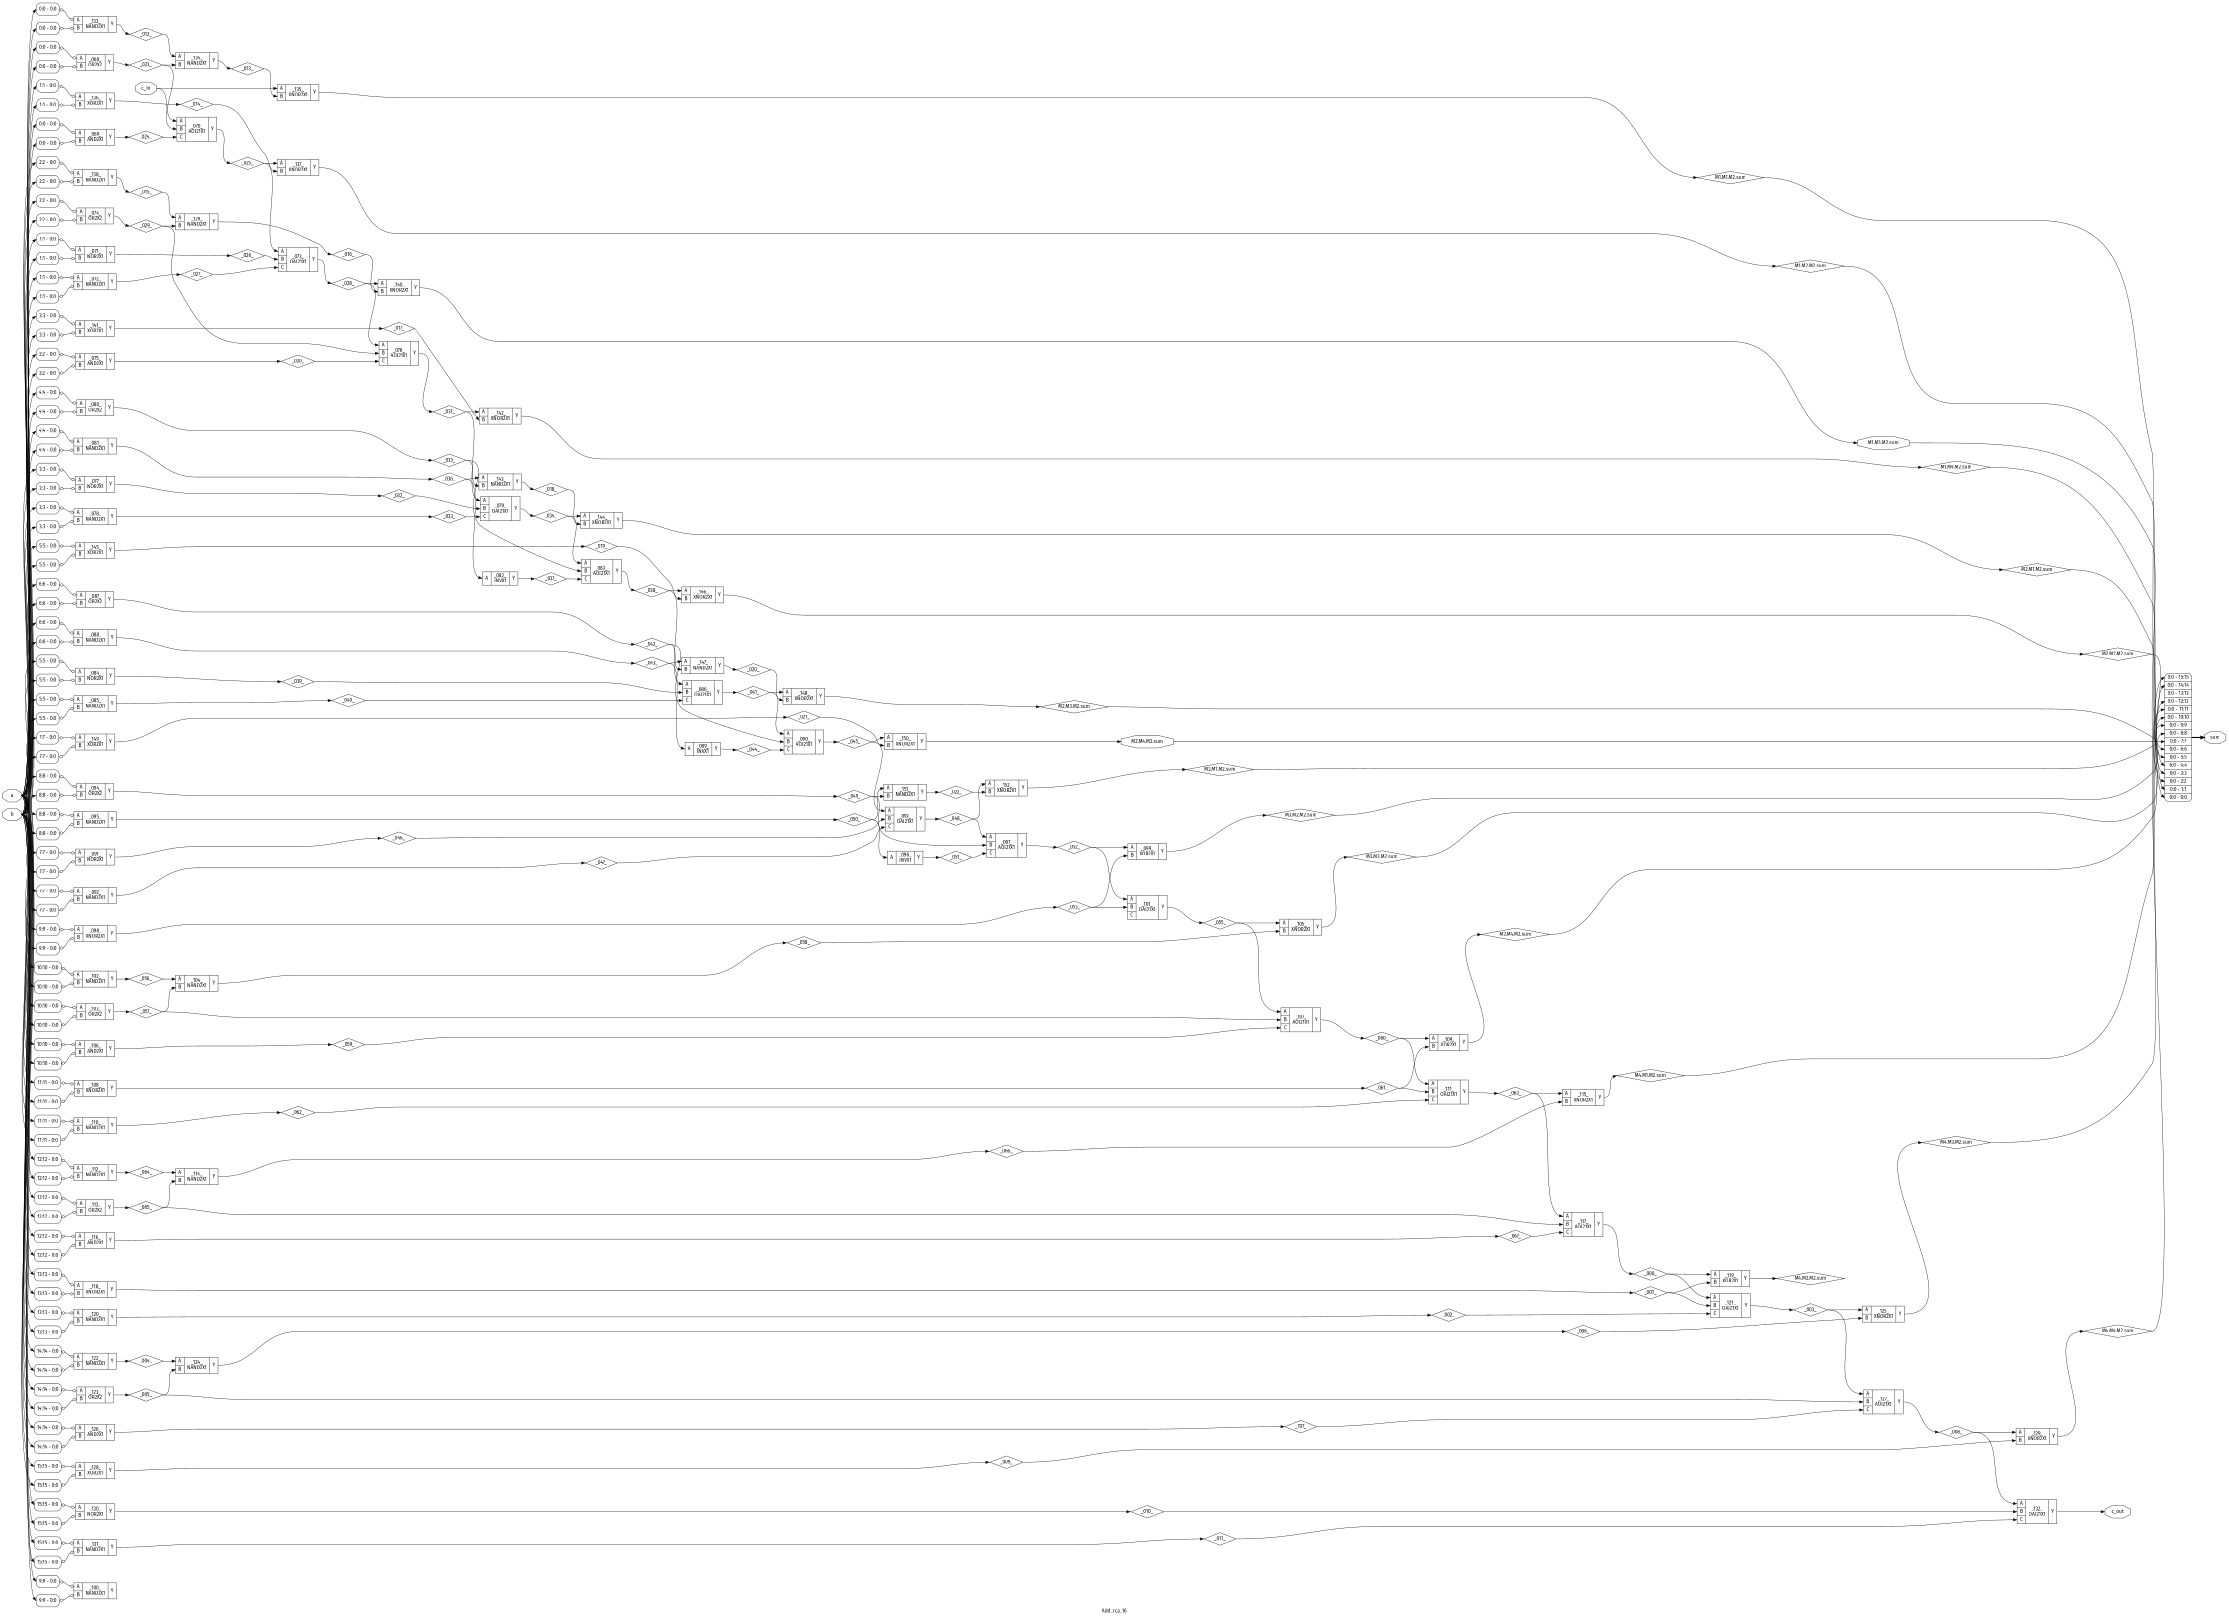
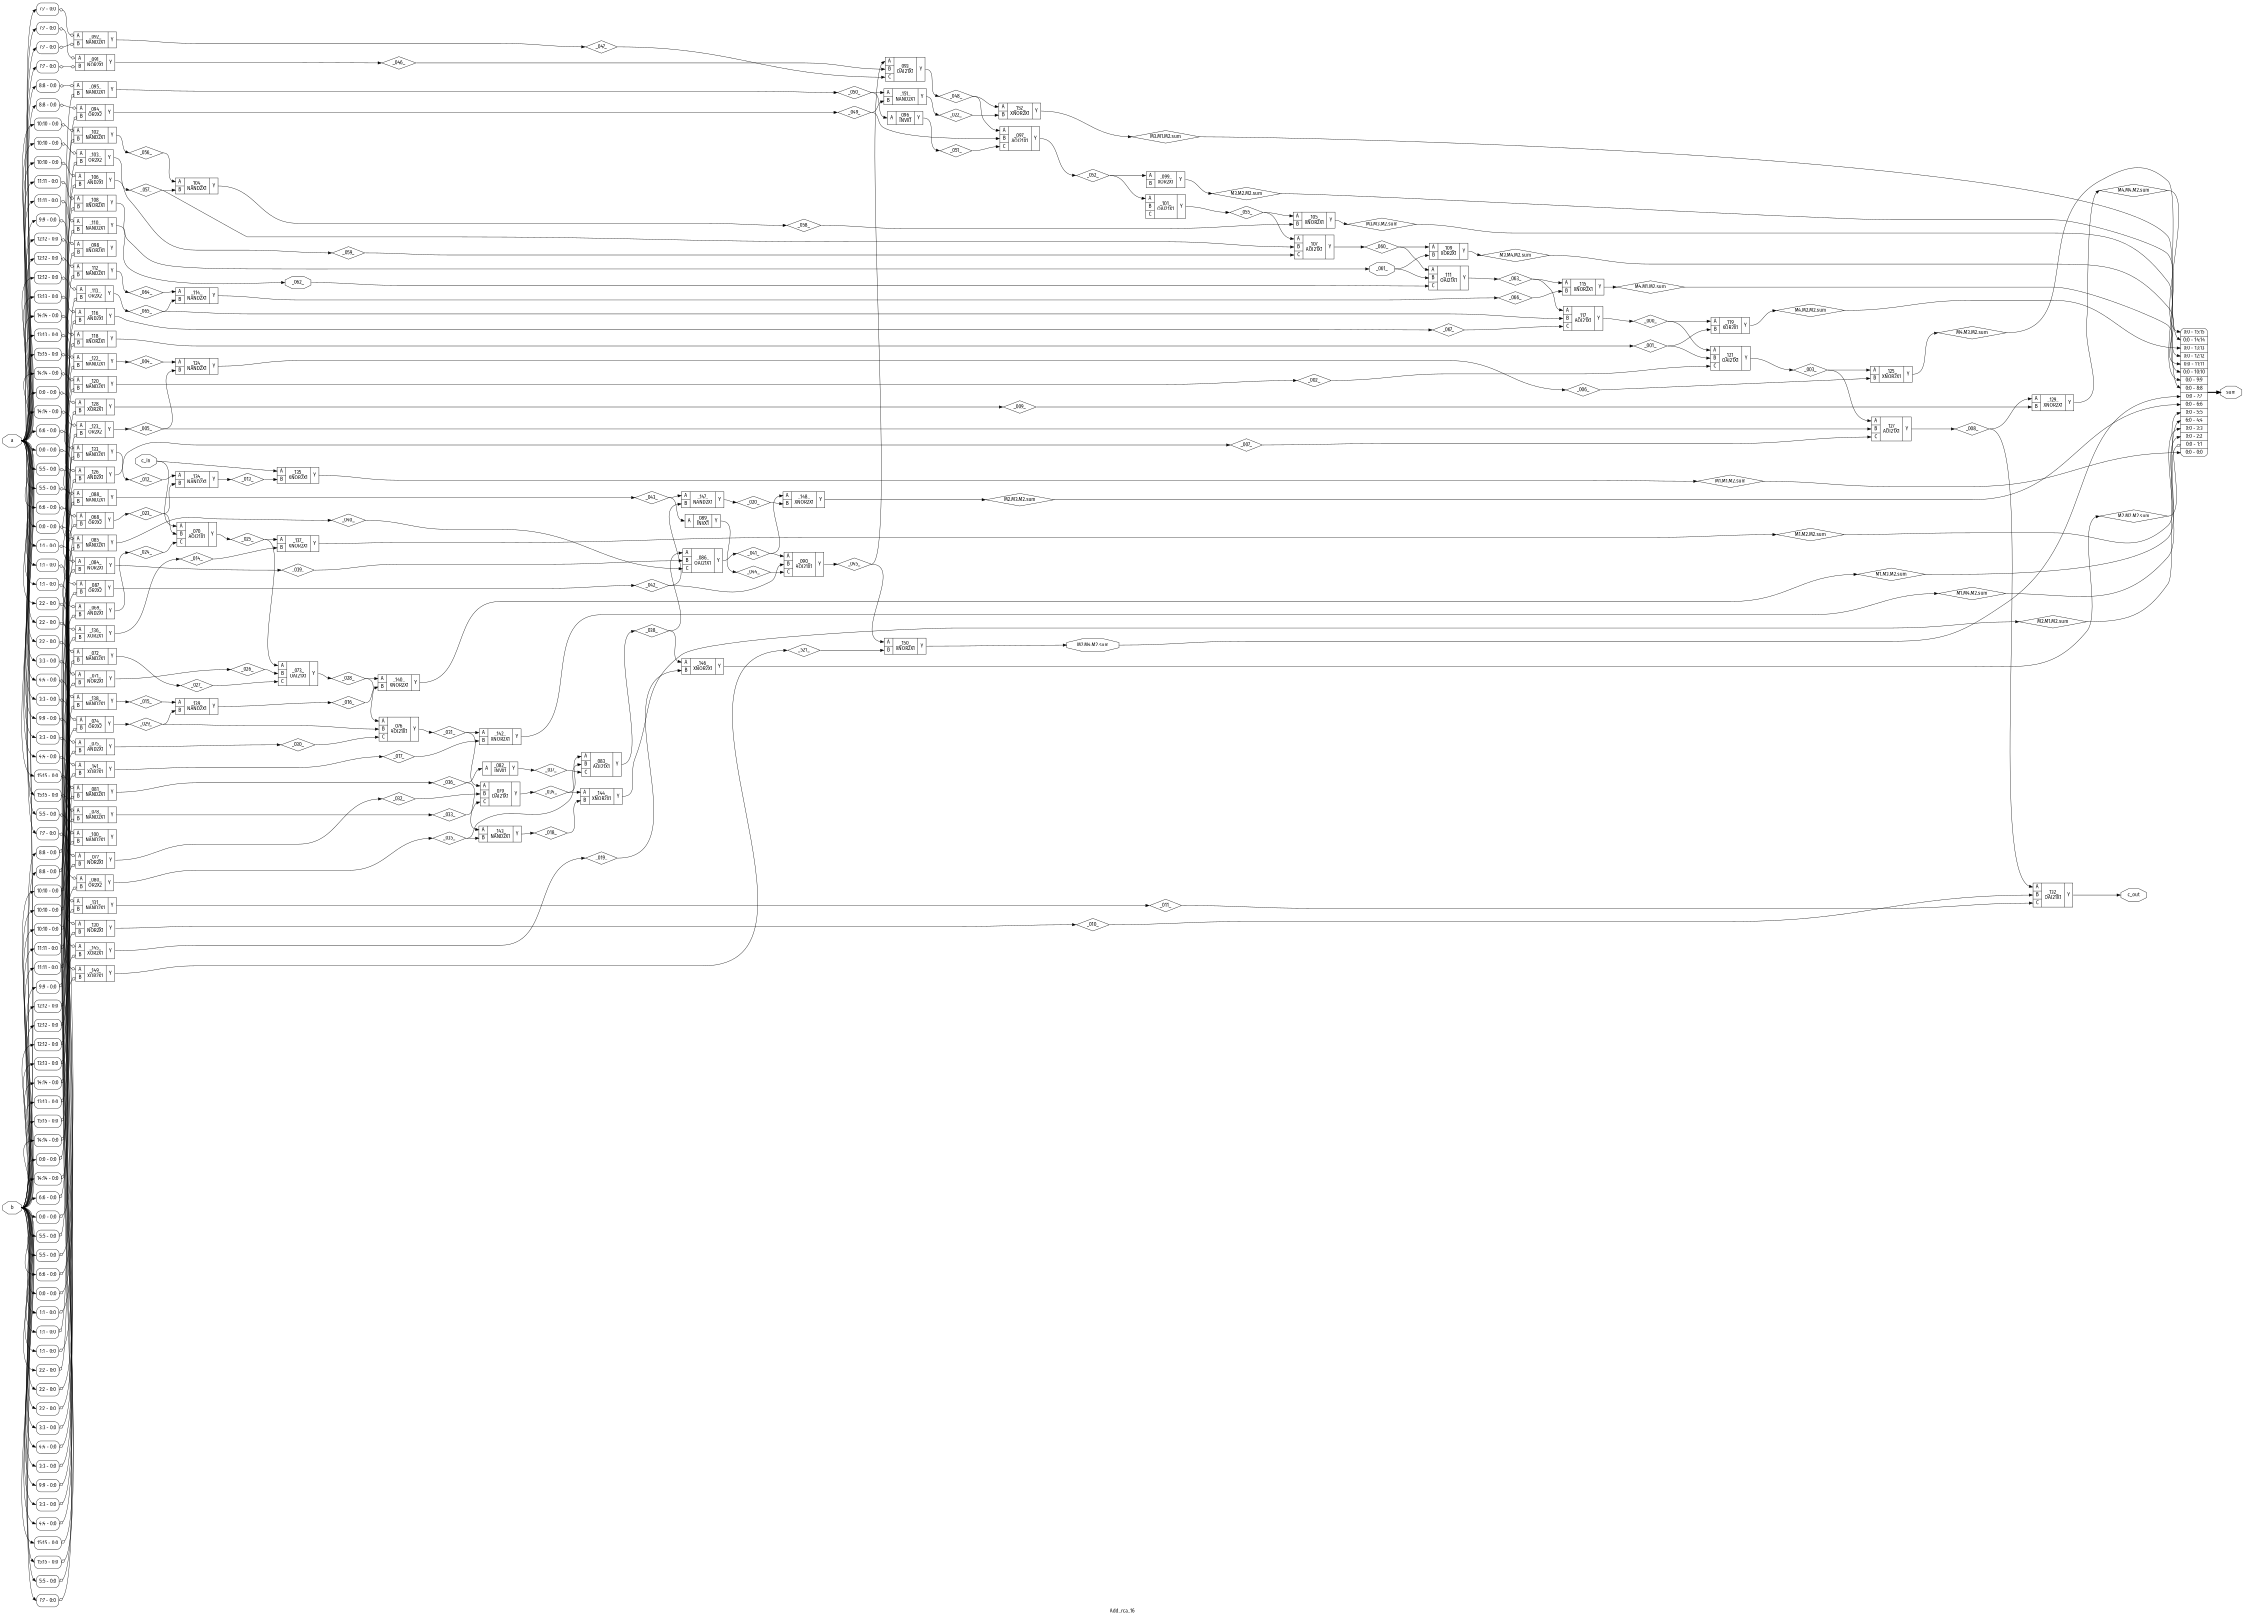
none -> (2016, 300)
(2114, 436) -> (2050, 533)
(1883, 443) -> (1891, 574)
(804, 717) -> (804, 650)
(1074, 907) -> none
(1382, 1088) -> (1382, 269)
(298, 1113) -> (298, 283)
(1301, 1427) -> (1246, 445)
